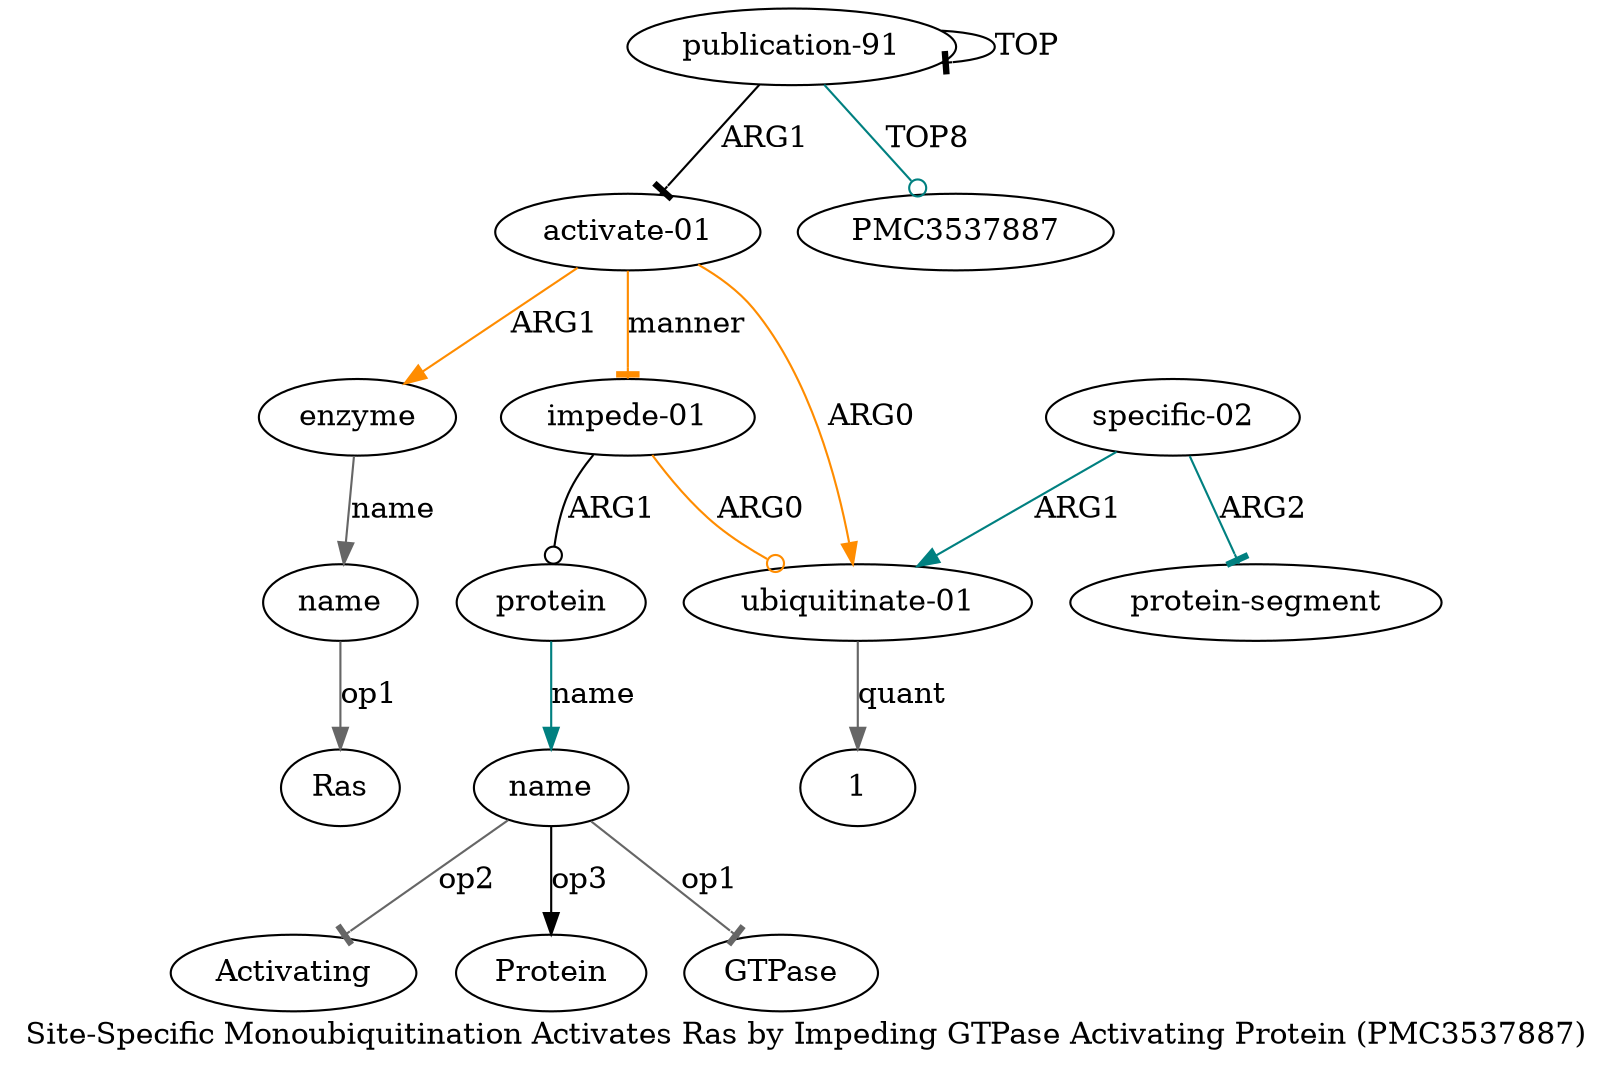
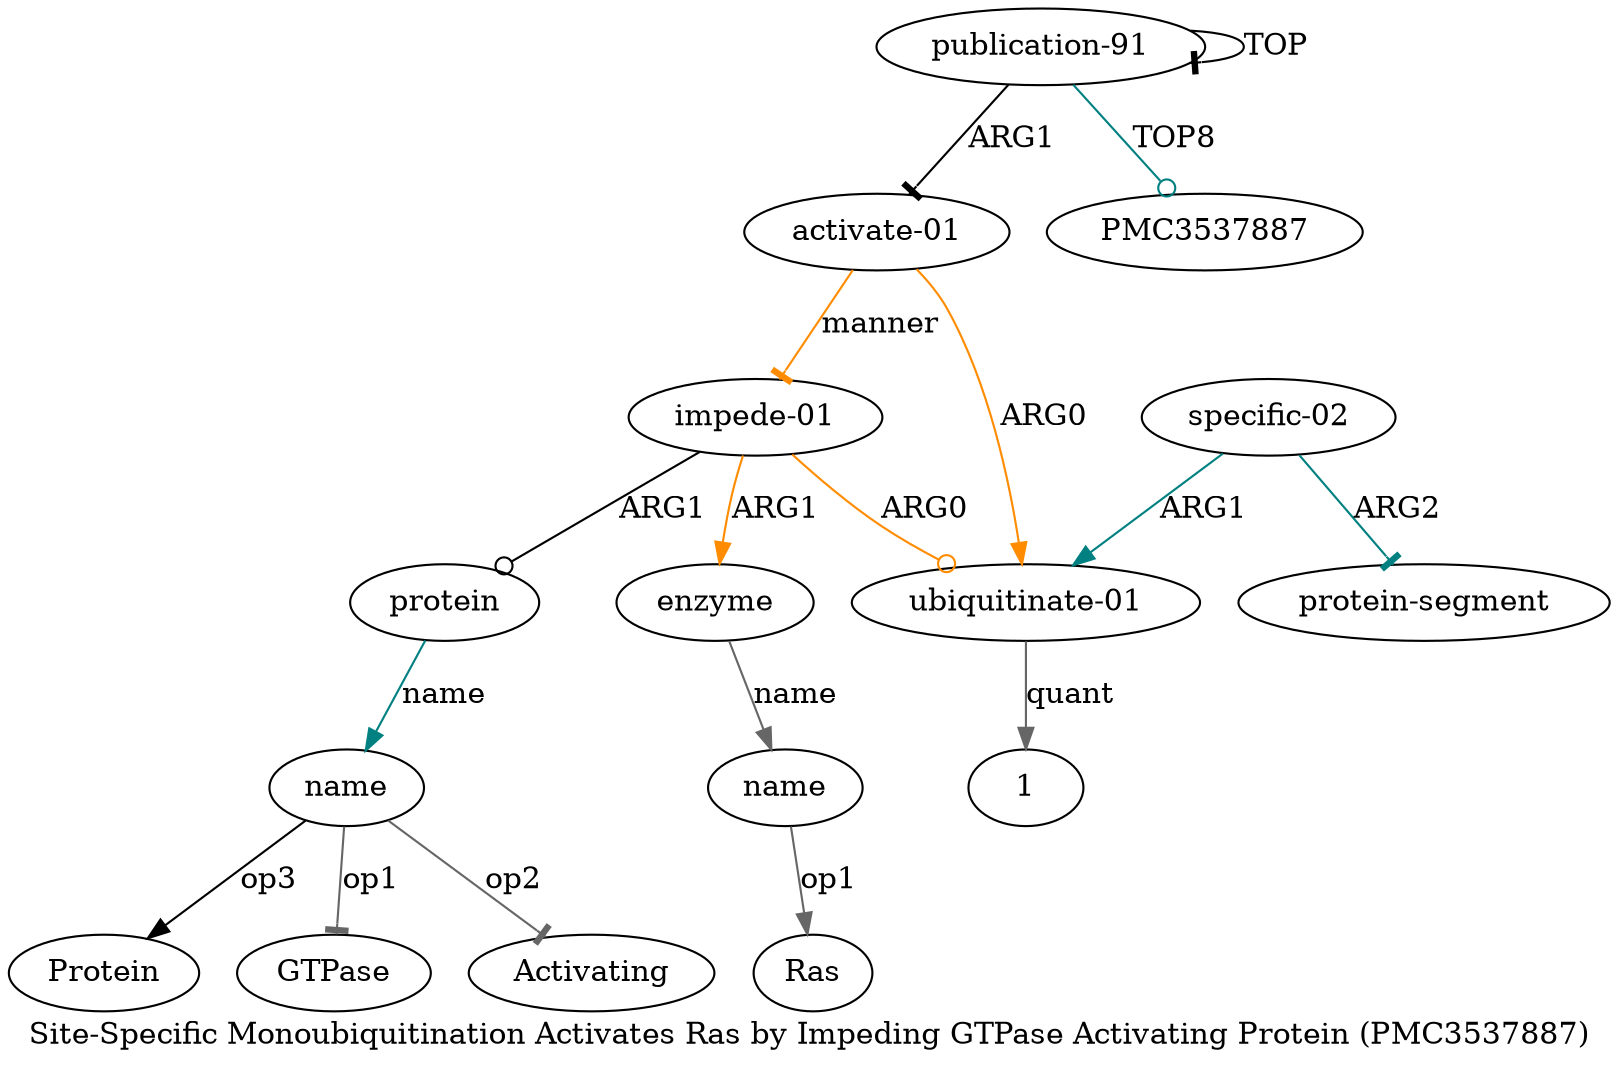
(500, 320) -> (731, 499)
